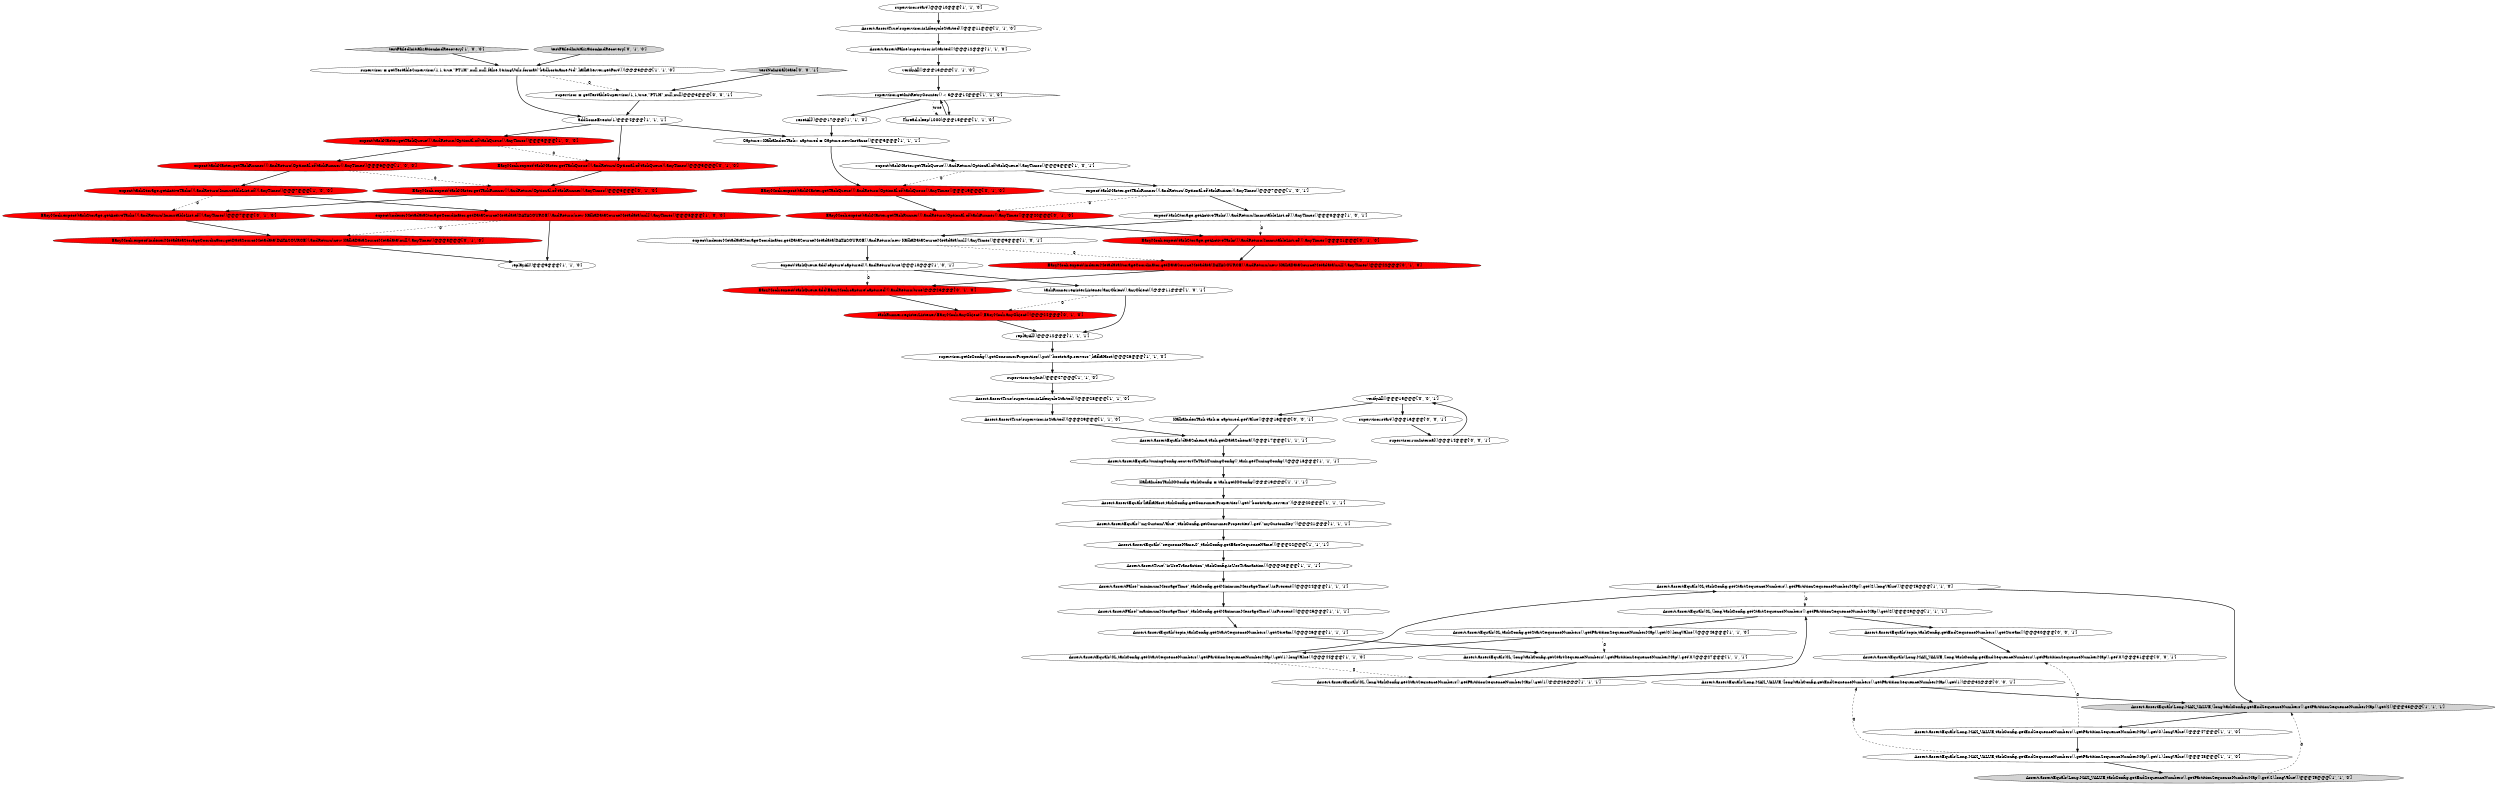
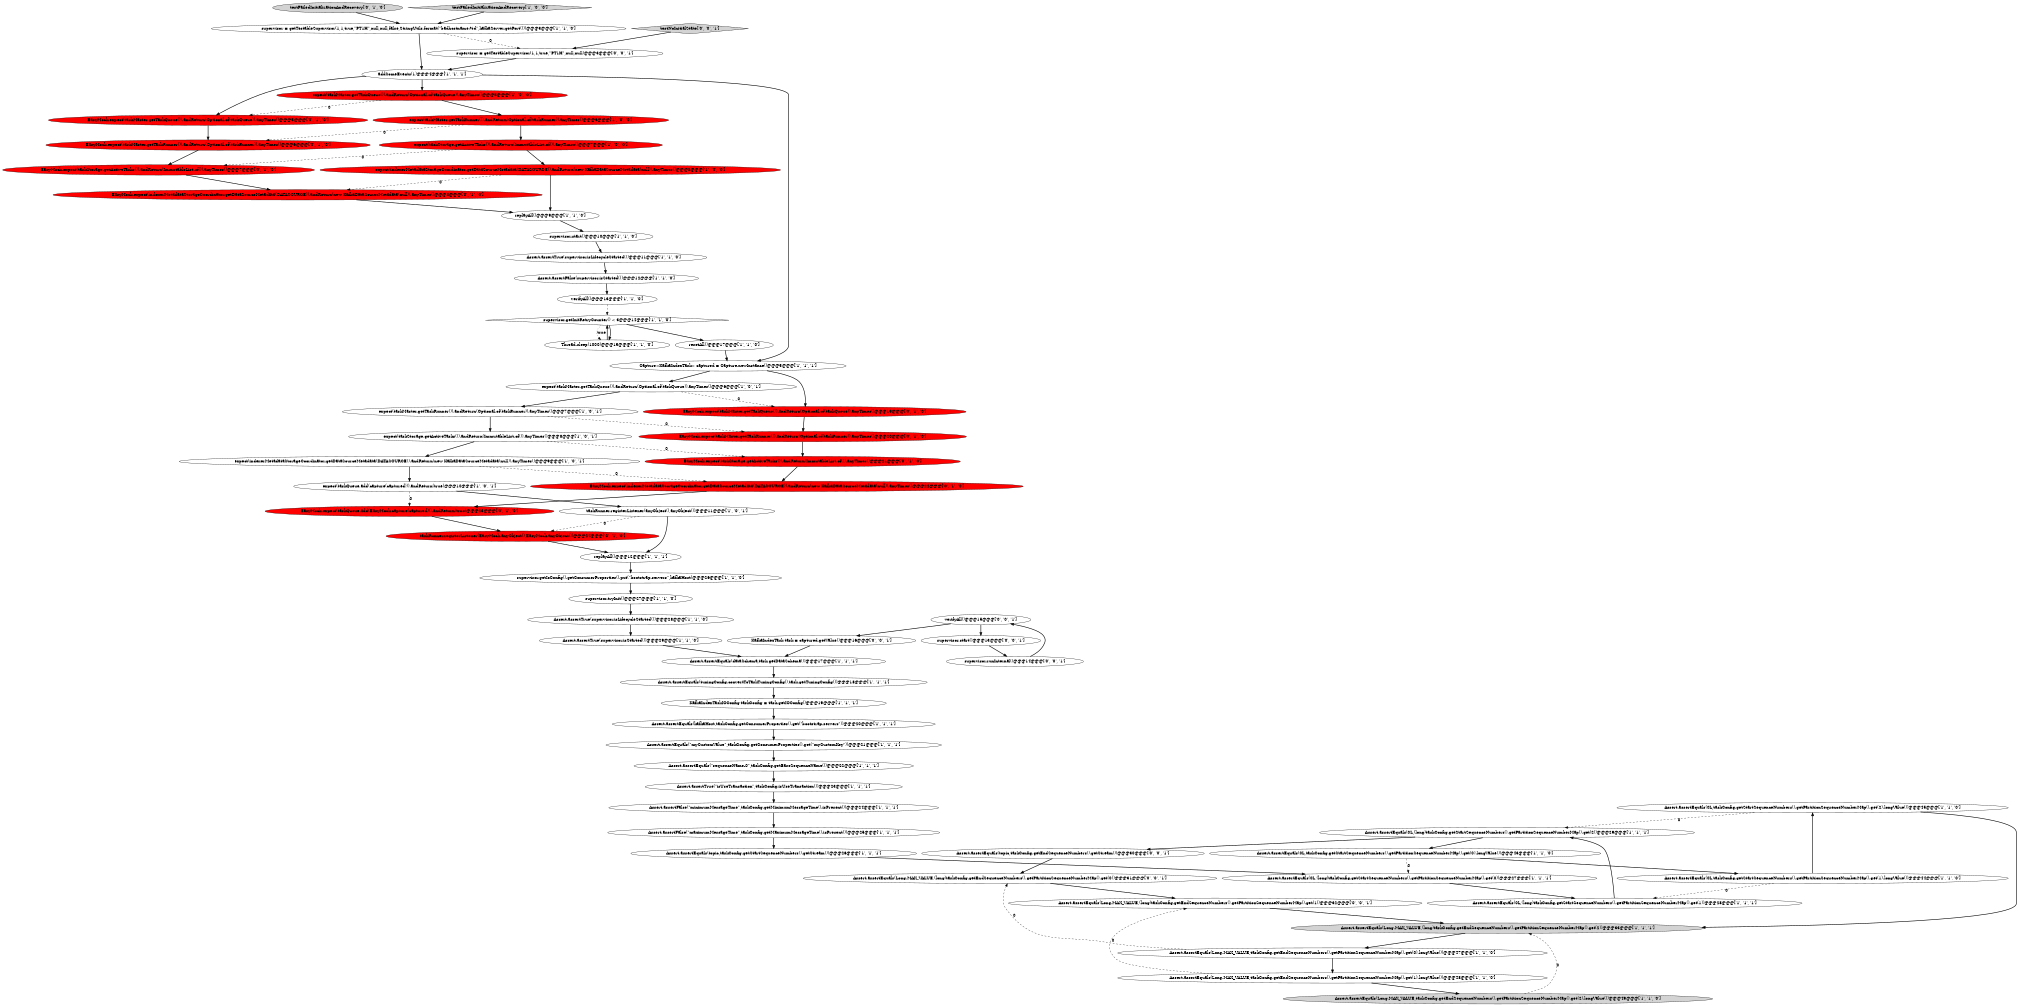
(939, 81) -> (607, 308)
none -> (570, 226)
